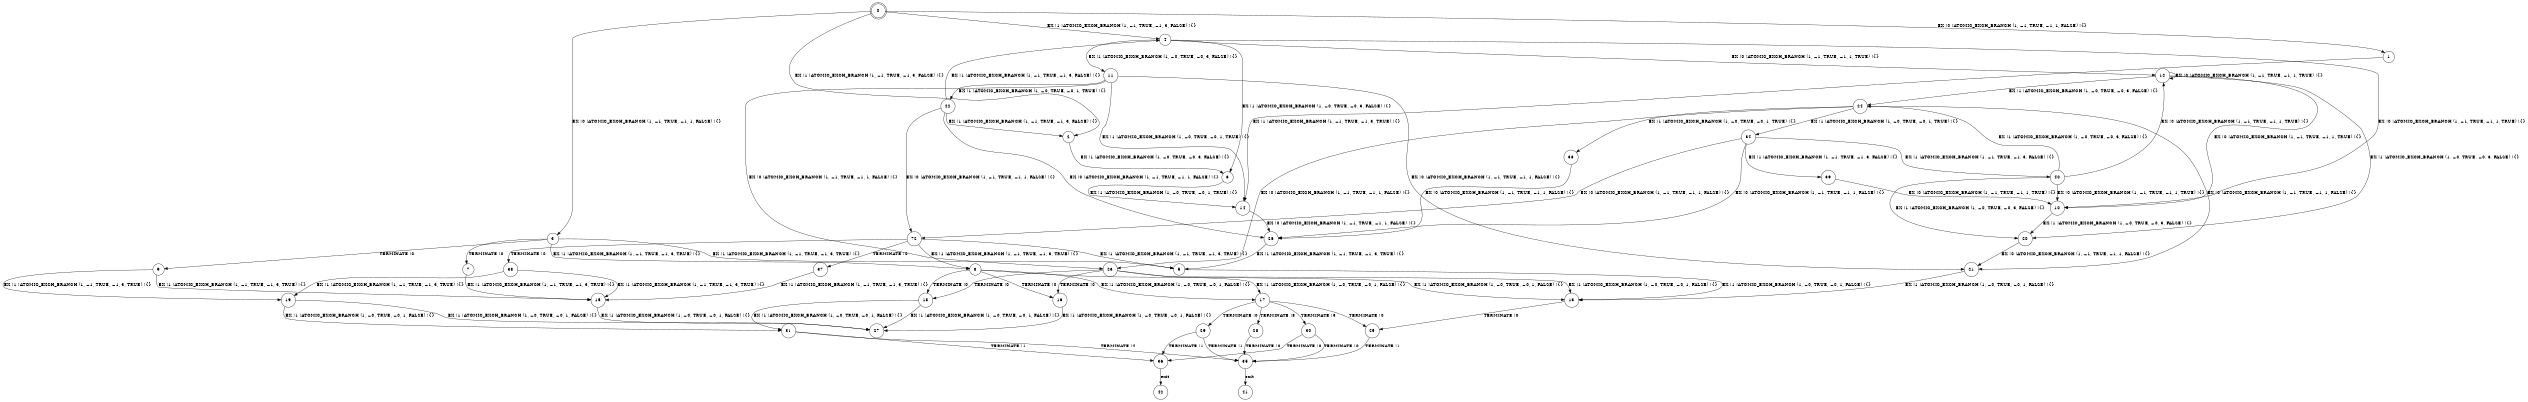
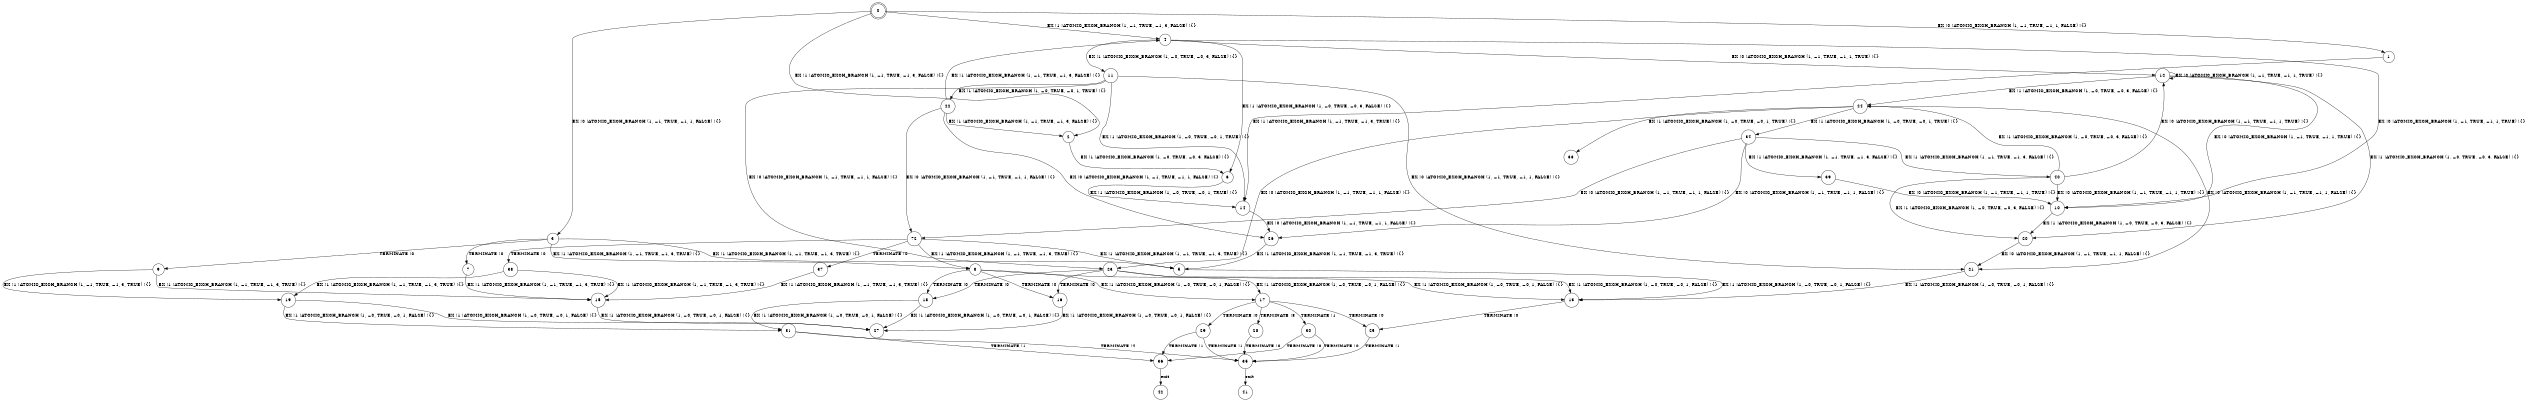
(1427, 190) -> none
(1319, 316) -> (1319, 316)
